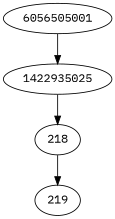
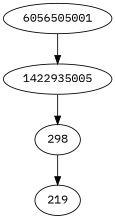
(58, 79) -> (58, 79)
(58, 140) -> (58, 140)
